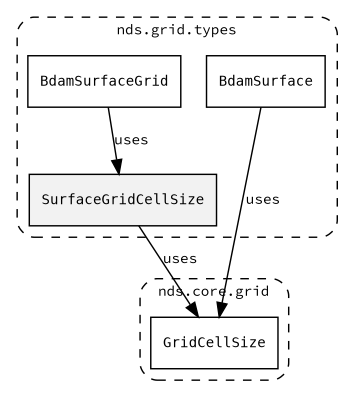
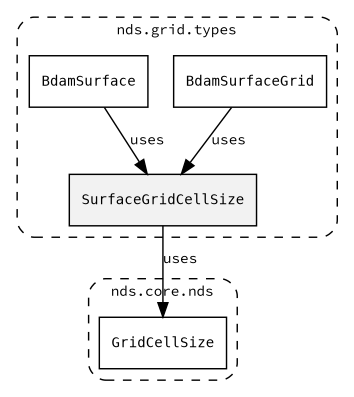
(242, 205) -> (122, 135)
(214, 292) -> (163, 292)
